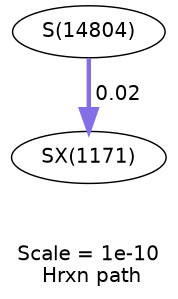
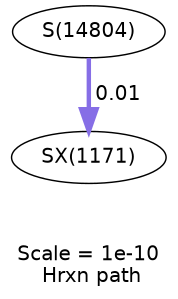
(116, 95) -> (116, 95)
